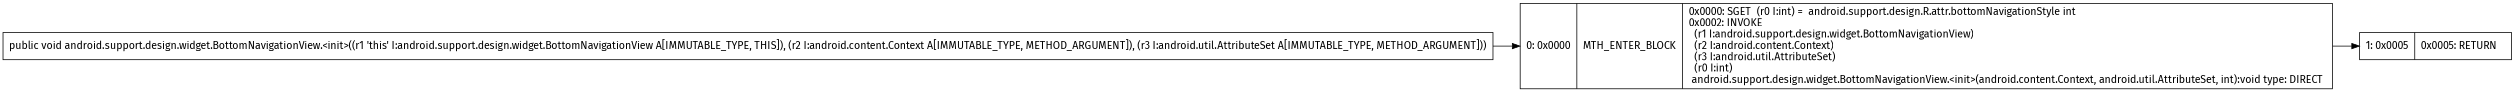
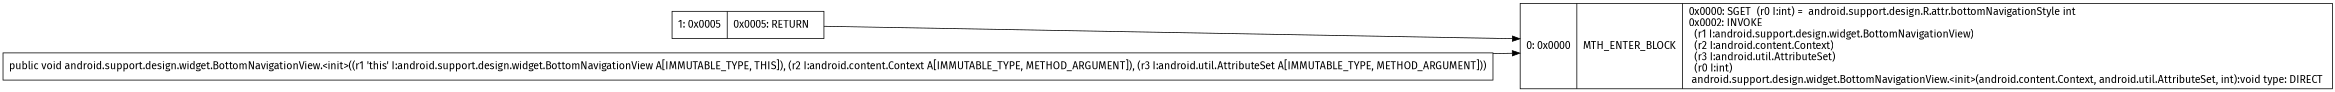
(2342, 46) -> (1168, 32)
